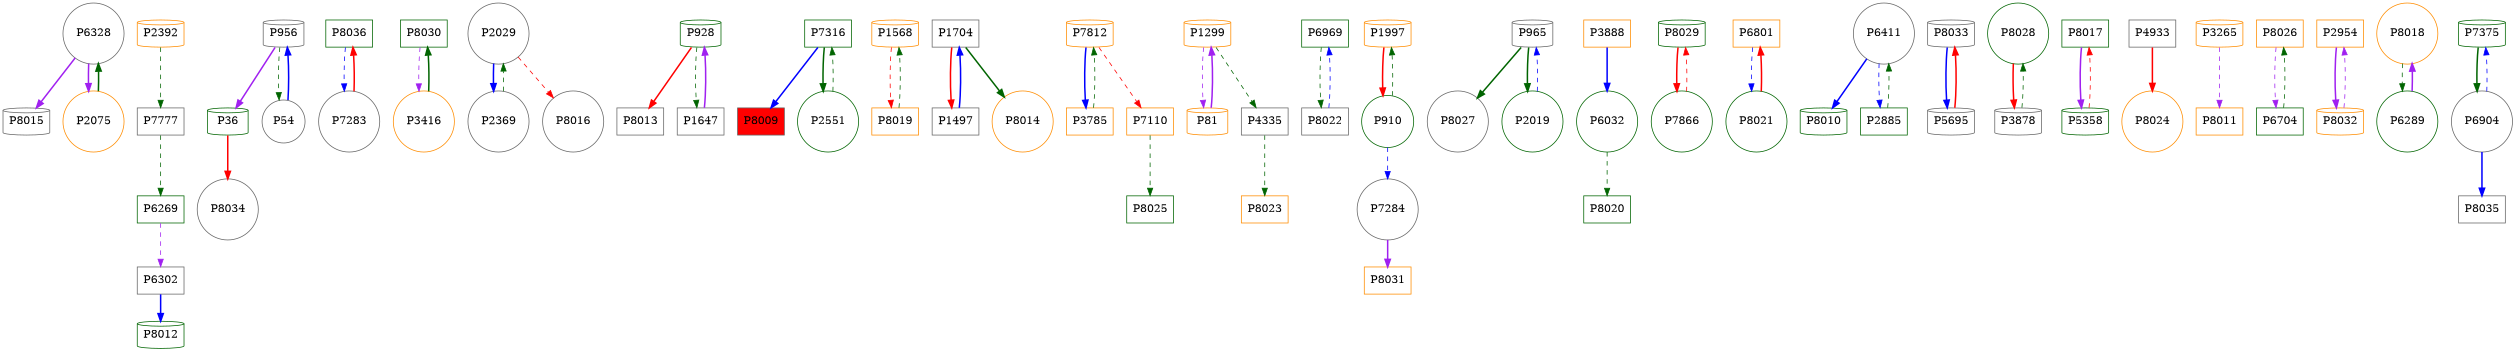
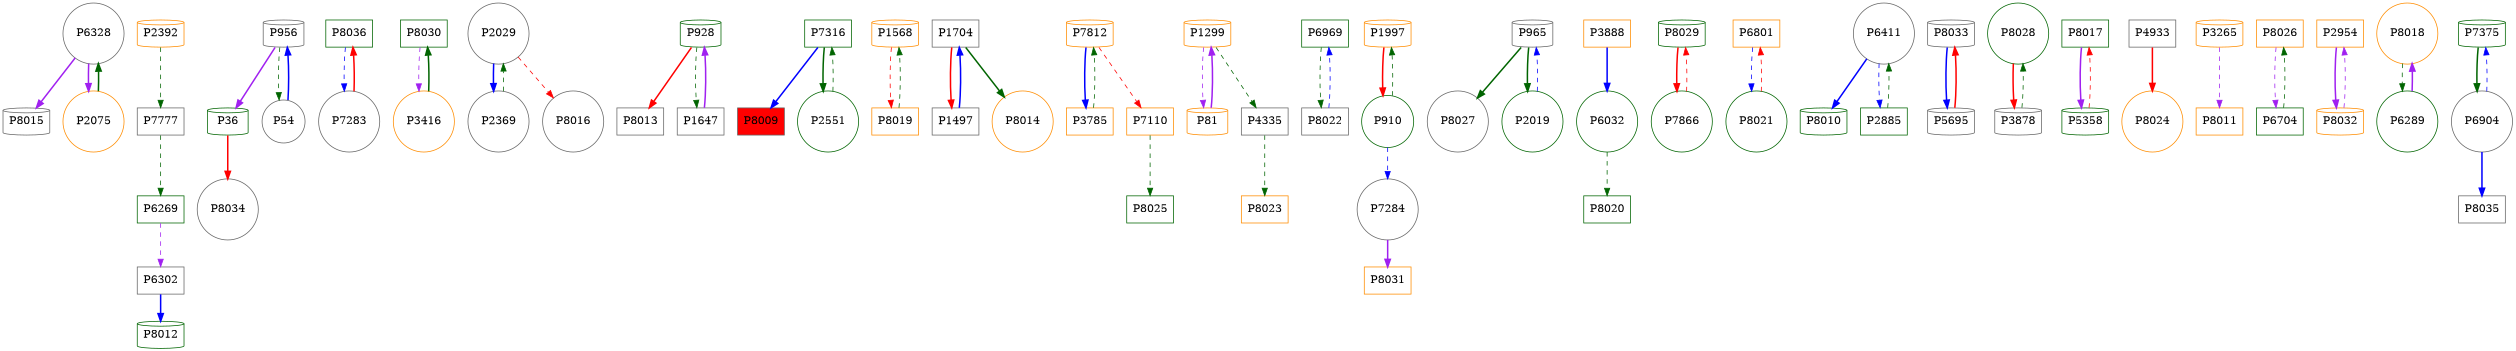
(1762, 73) -> (1762, 73)
